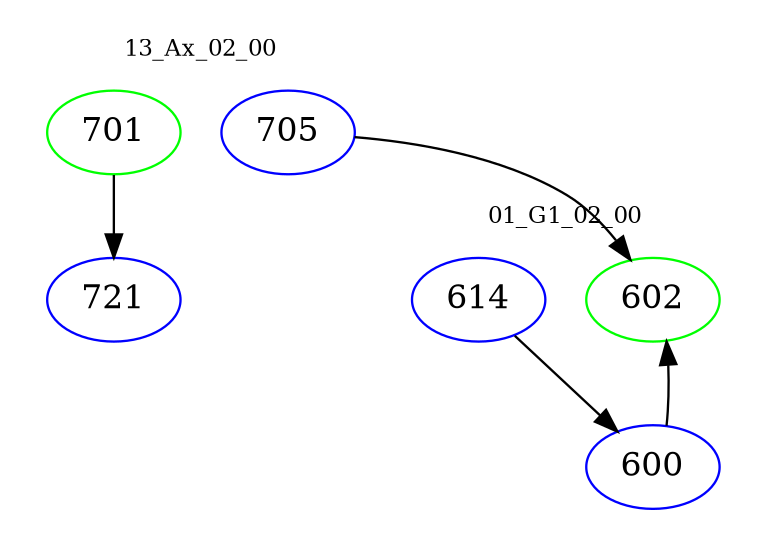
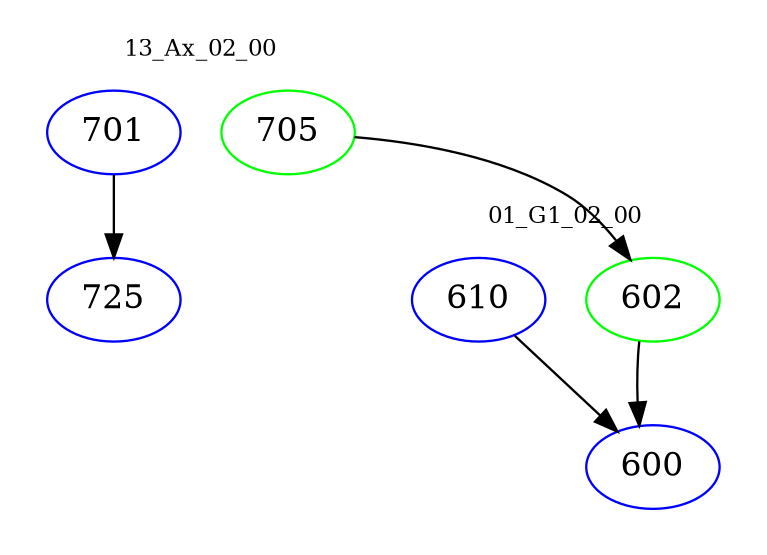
(114, 132) -> (114, 132)
(288, 132) -> (288, 132)
(114, 300) -> (114, 300)
(479, 300) -> (479, 300)
(668, 395) -> (637, 372)
